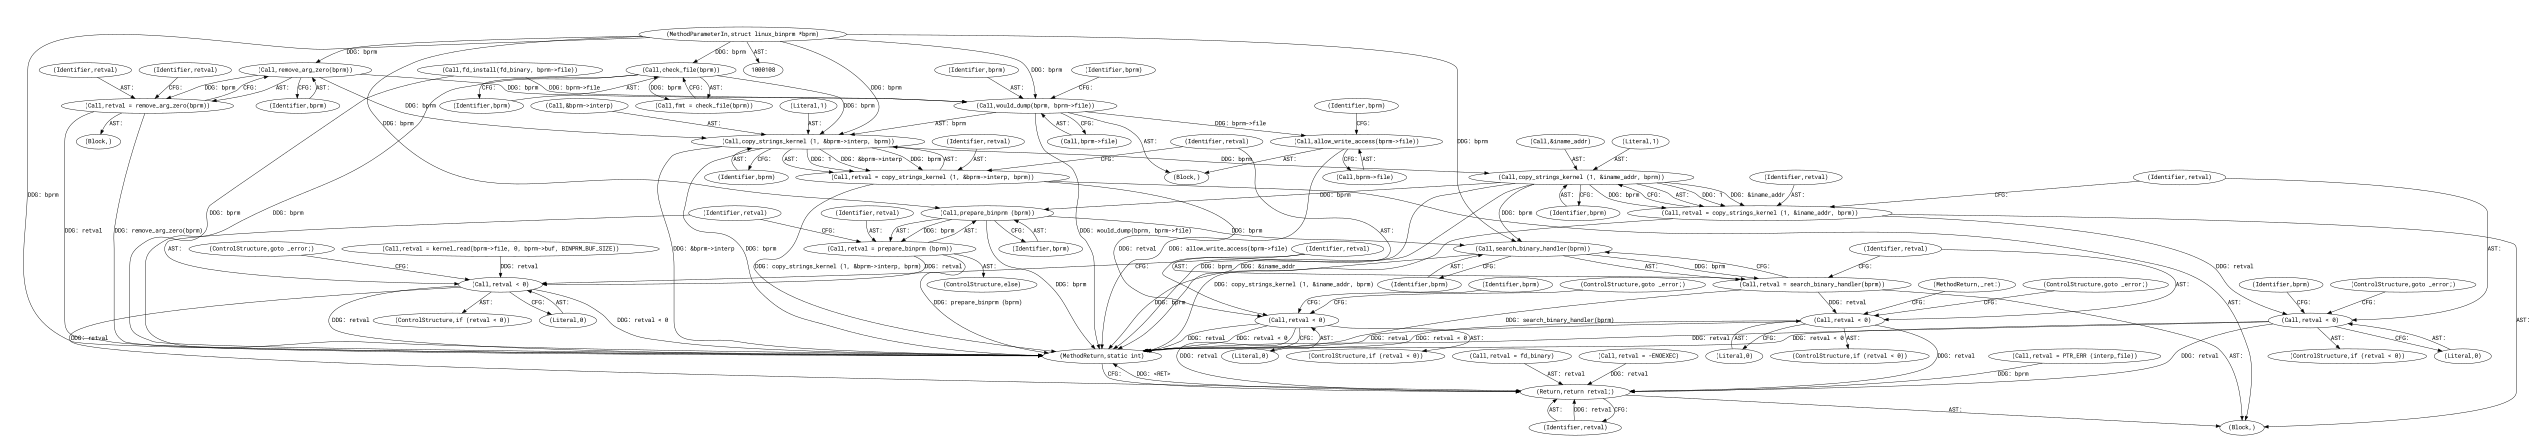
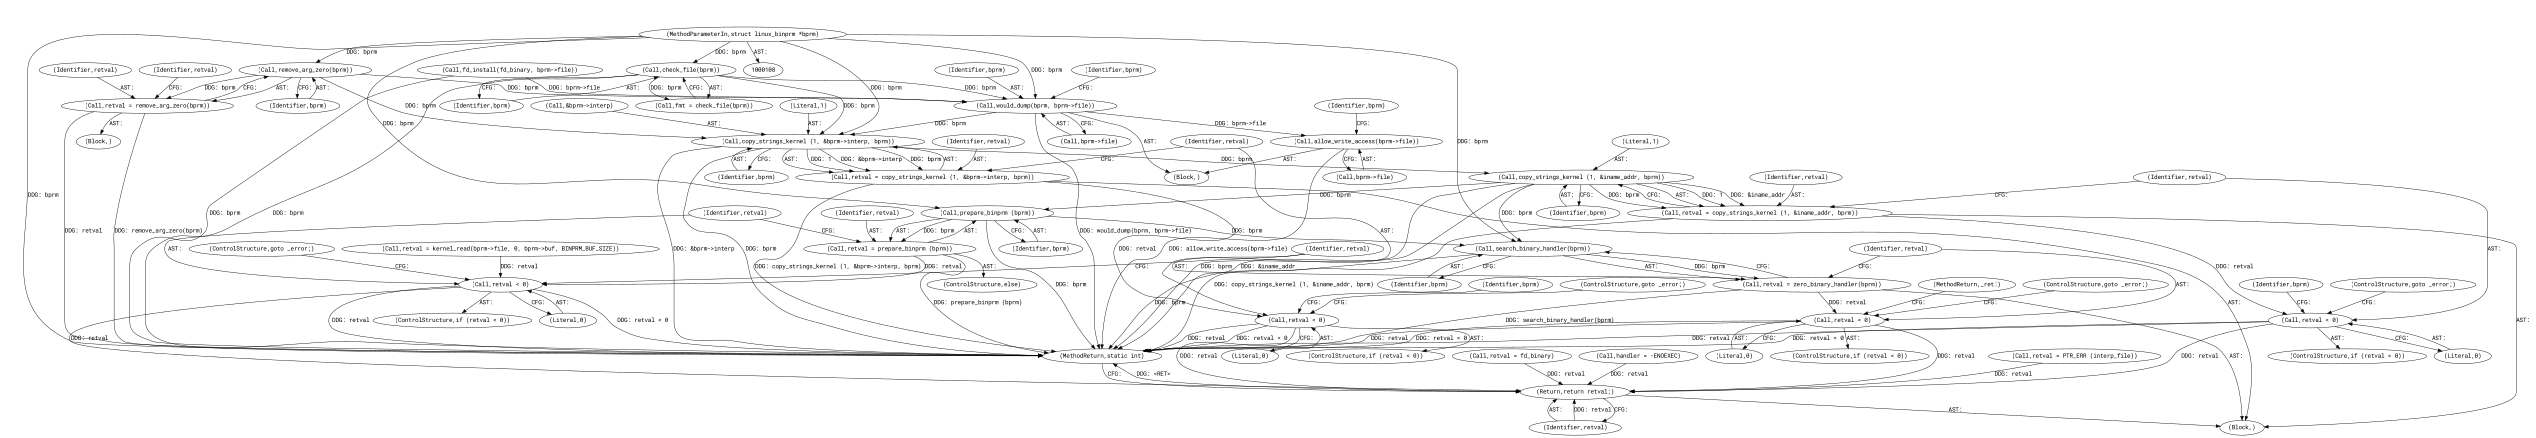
none -> (854, 80)
(951, 124) -> (951, 124)
(1560, 142) -> none
(1812, 285) -> (1812, 285)
(1639, 356) -> (1639, 356)
(1566, 374) -> (1566, 374)
(2013, 374) -> (2013, 374)
